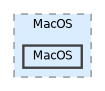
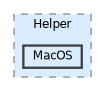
(53, 25) -> (53, 25)
